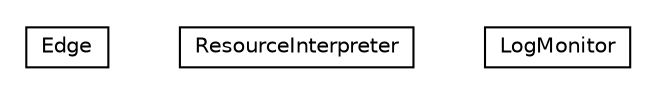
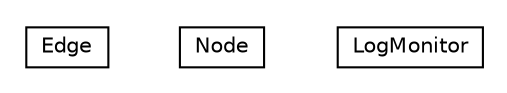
none -> (222, 46)
(296, 46) -> none
